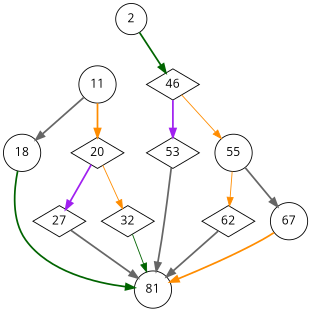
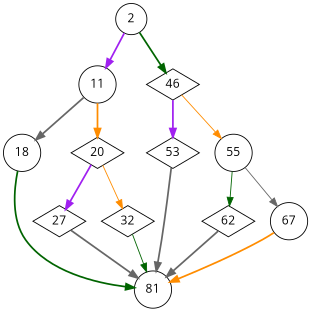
none -> (117, 47)
(231, 184) -> (231, 184)
(258, 184) -> (258, 184)
